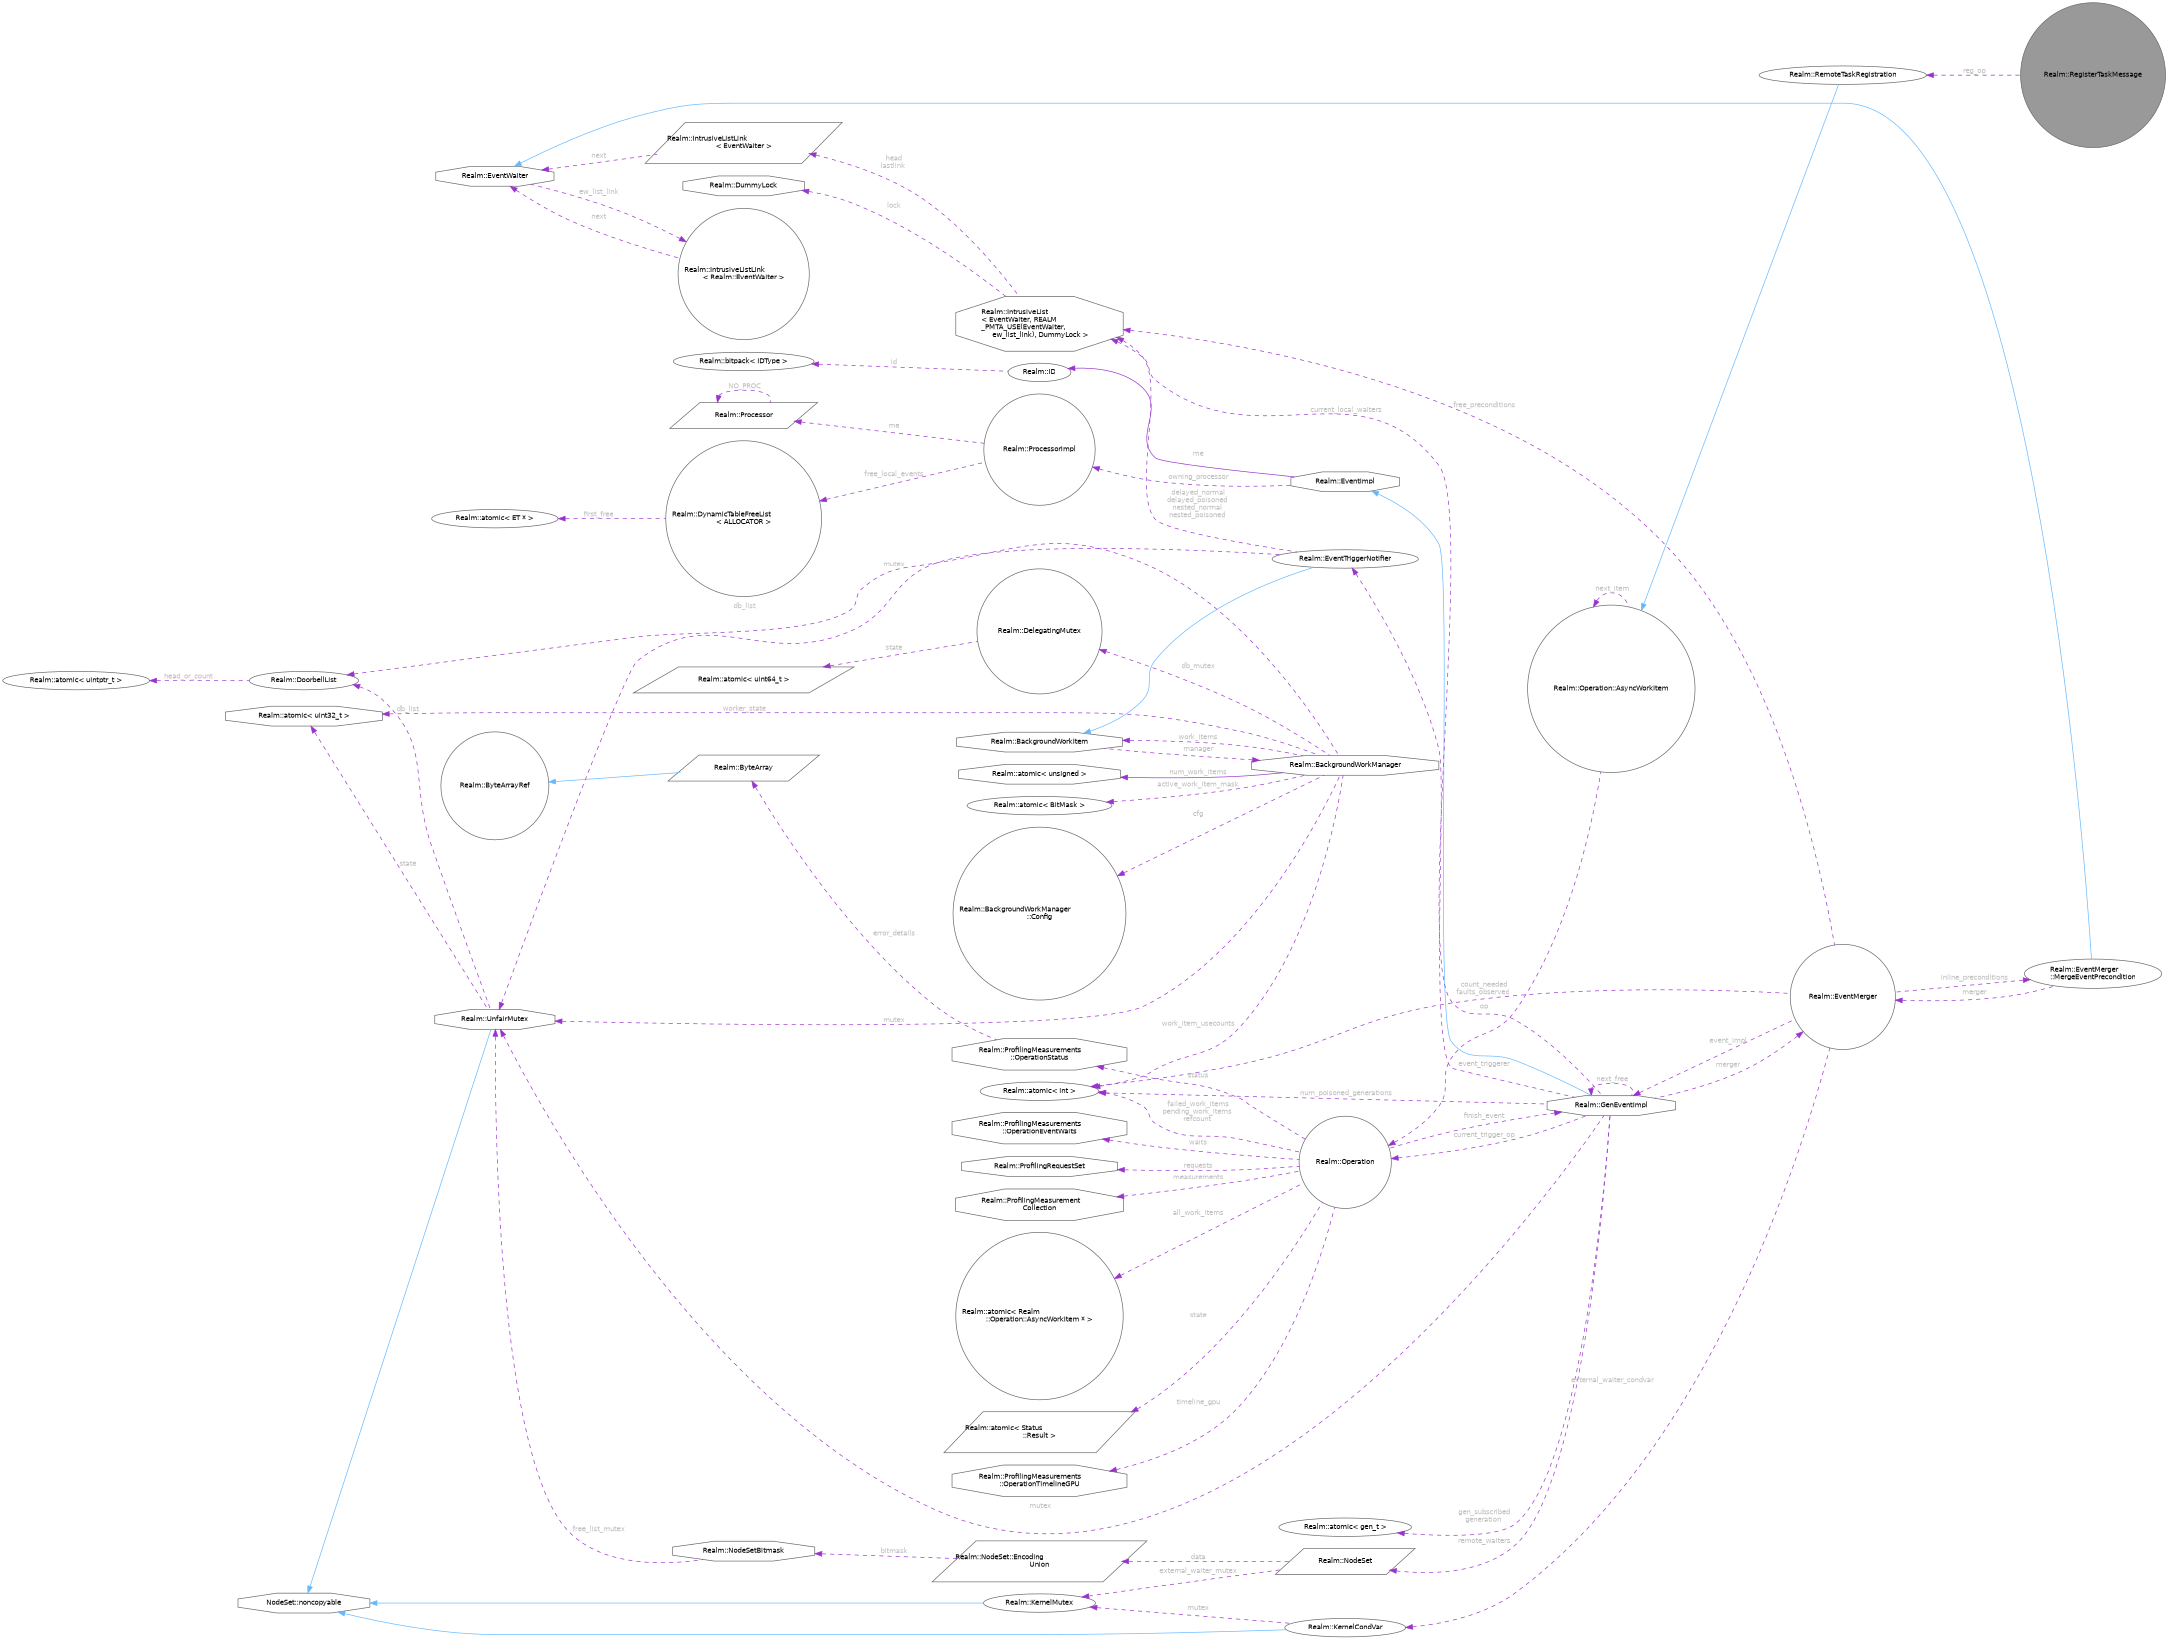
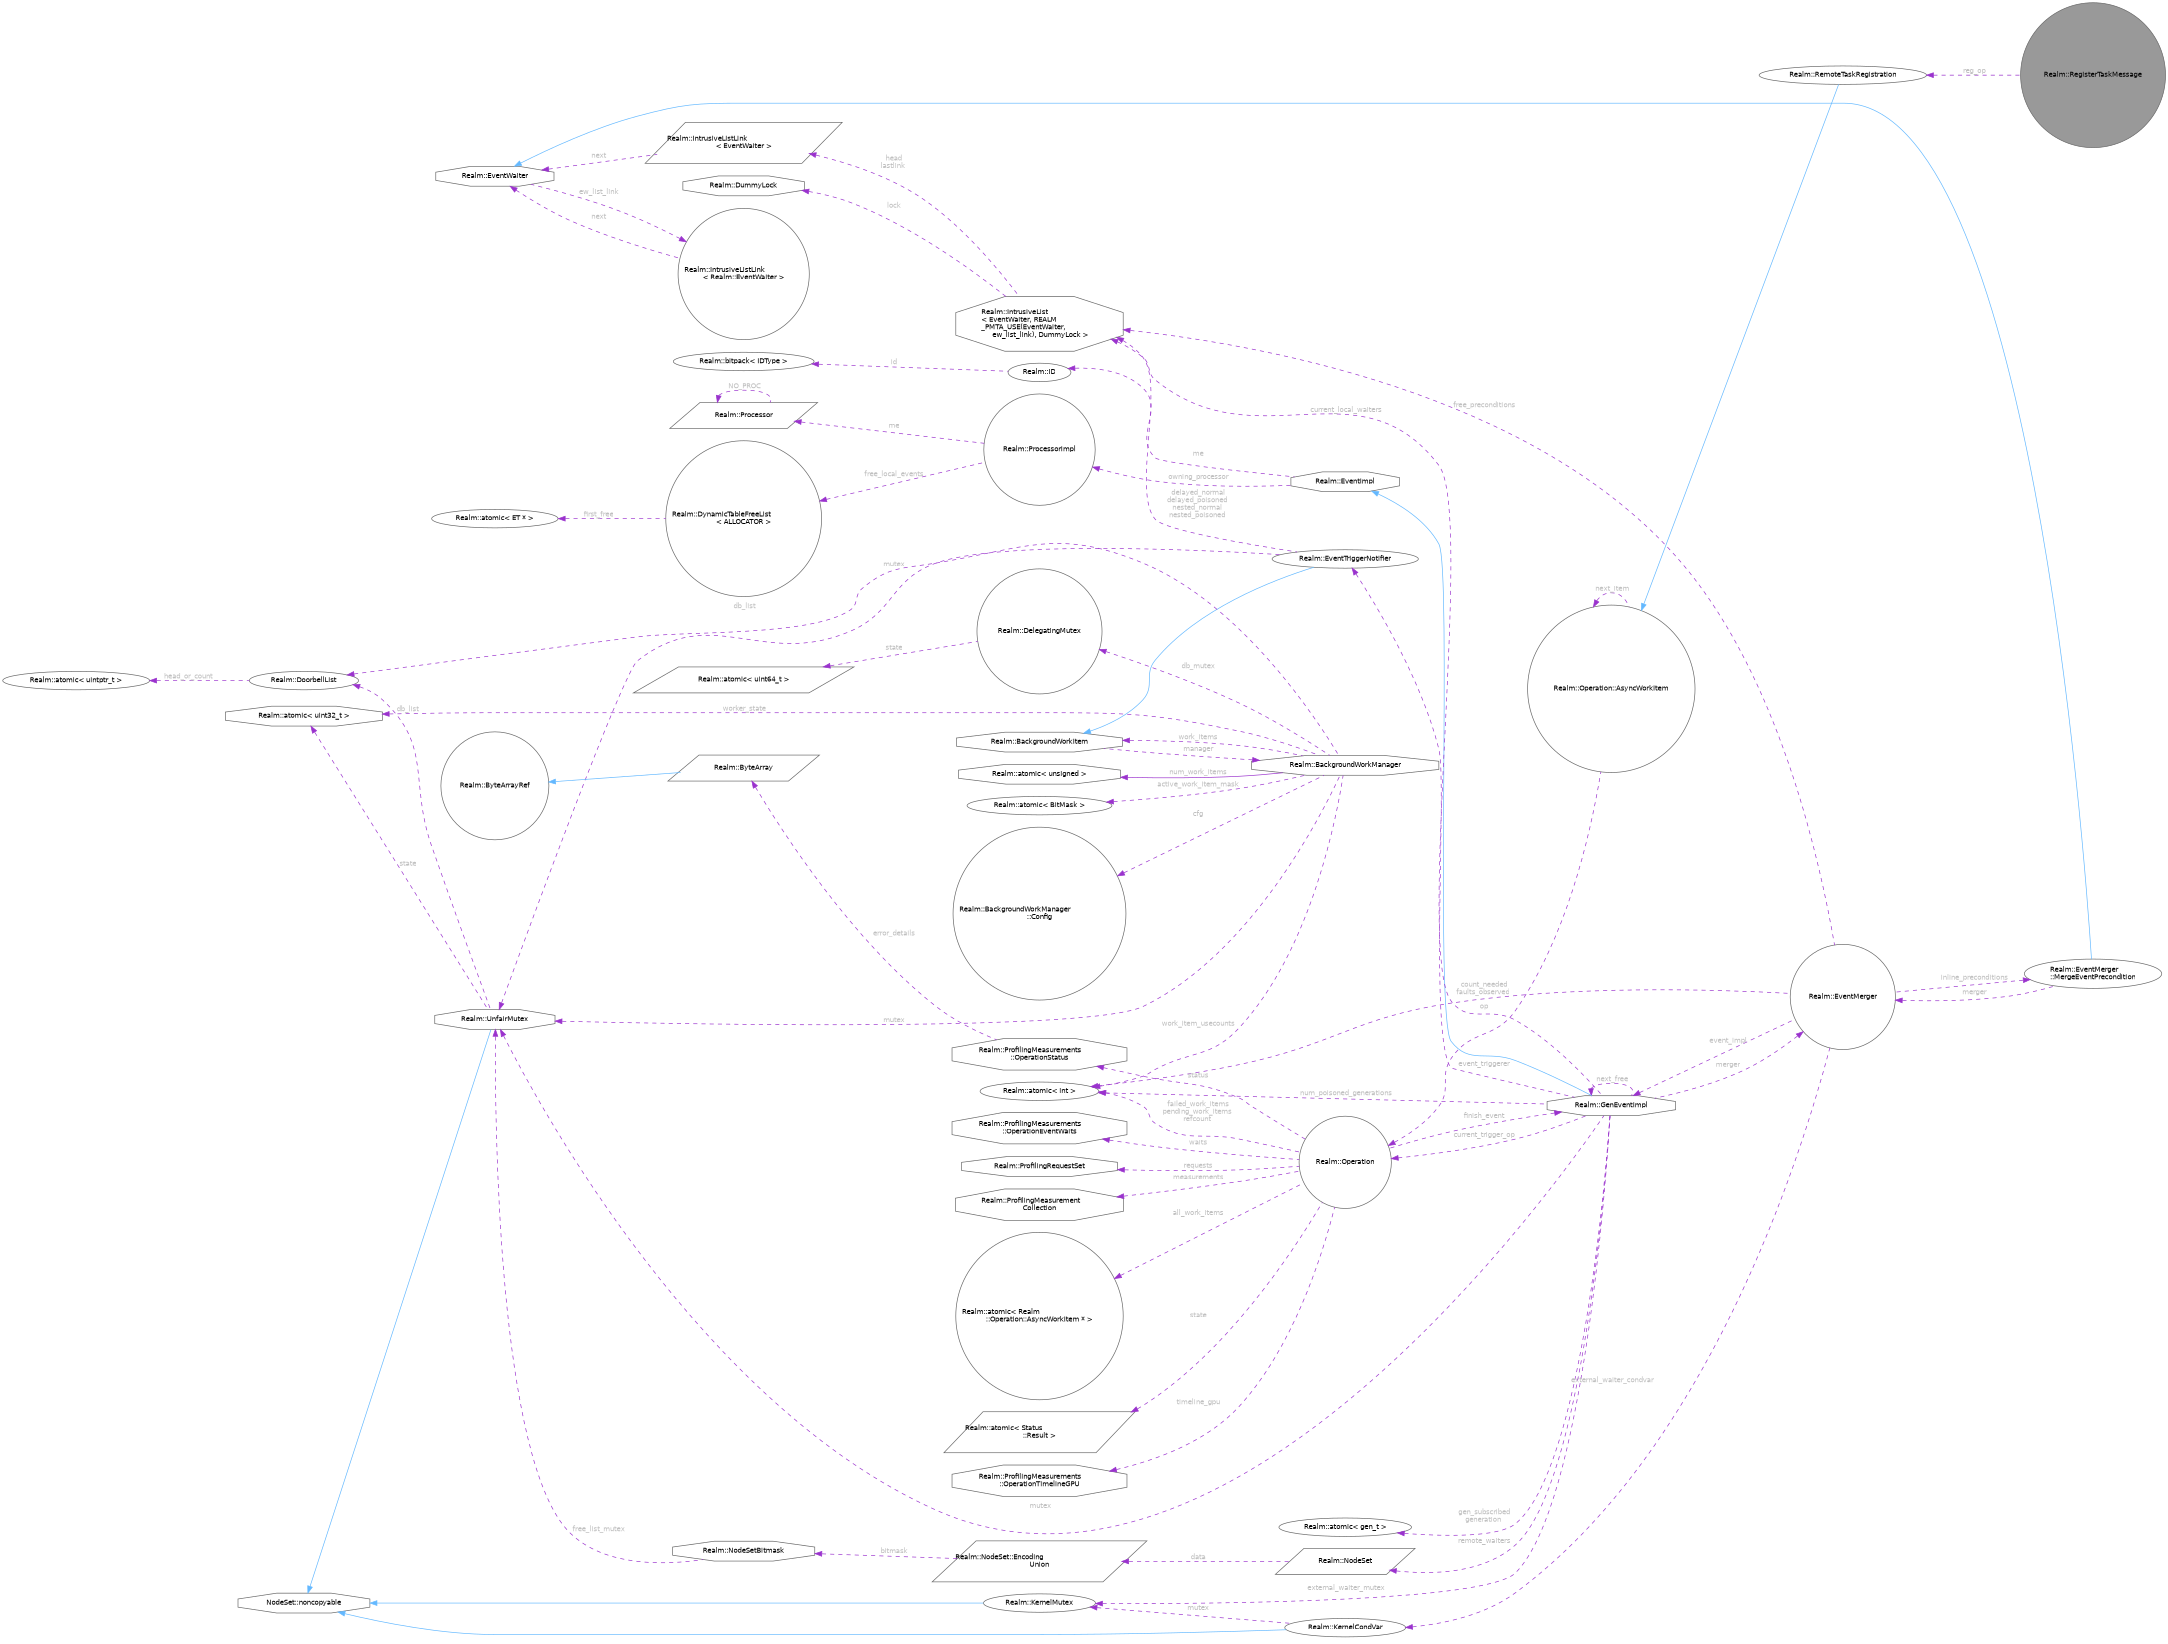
(1153, 455) -> (1153, 455)
(1186, 1582) -> (1530, 1550)
